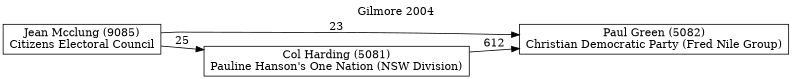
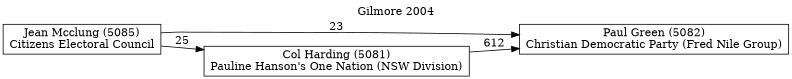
(82, 39) -> (82, 39)
